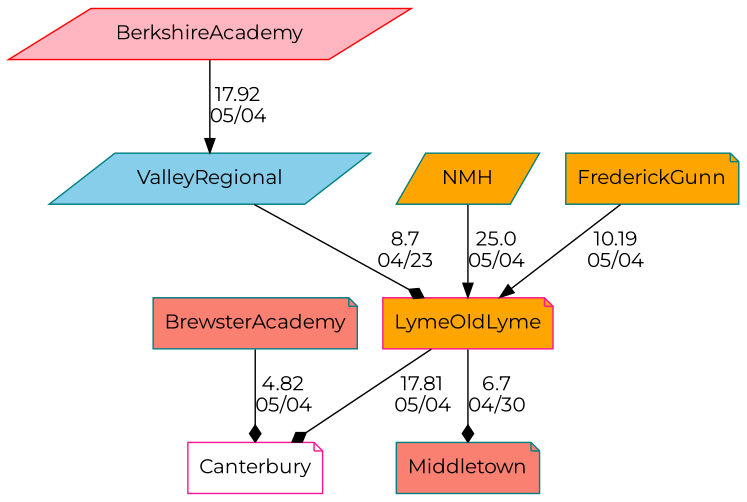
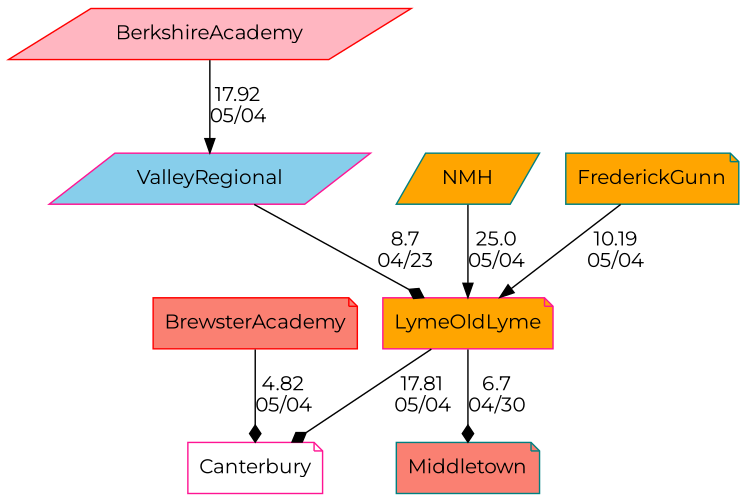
(210, 179) -> (210, 179)
(255, 323) -> (255, 323)
